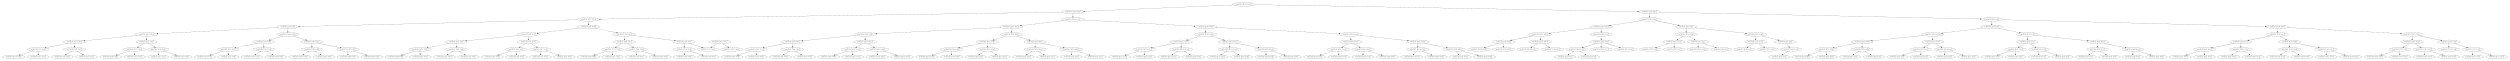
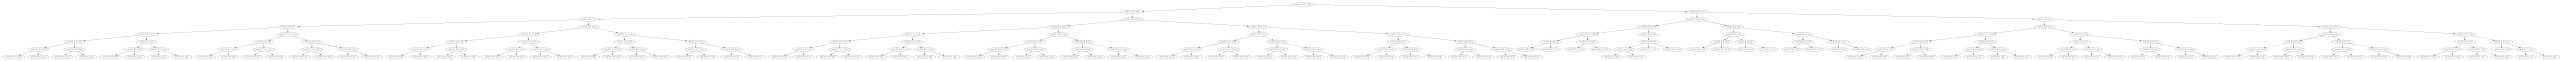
(696, 45) -> (696, 45)
(1786, 53) -> (1850, 45)
